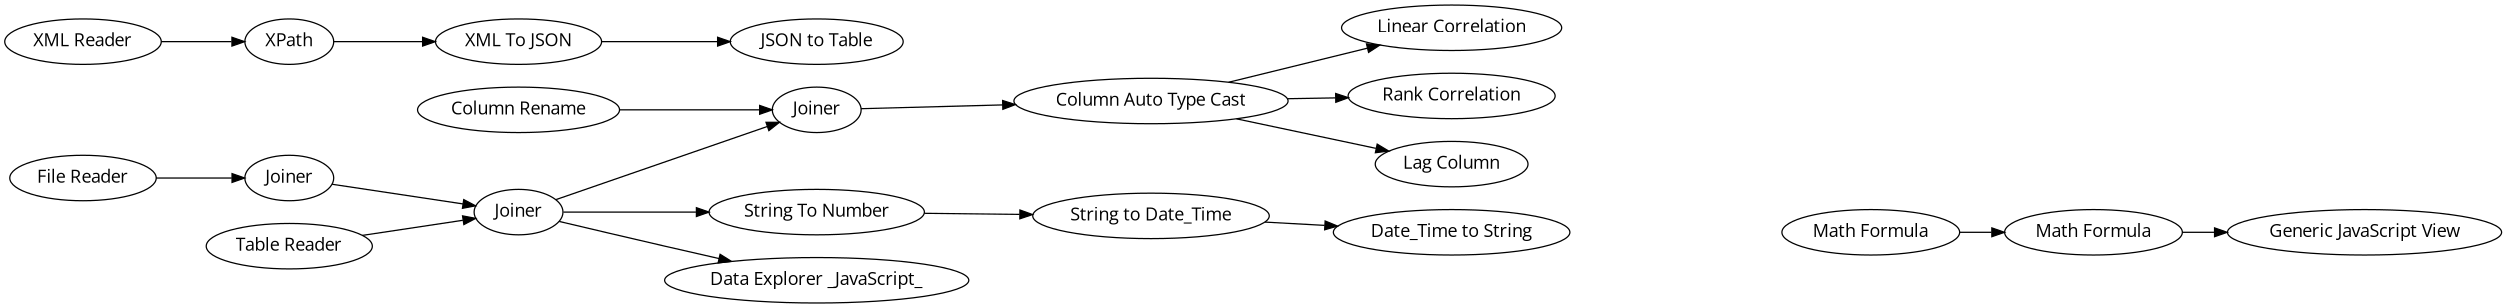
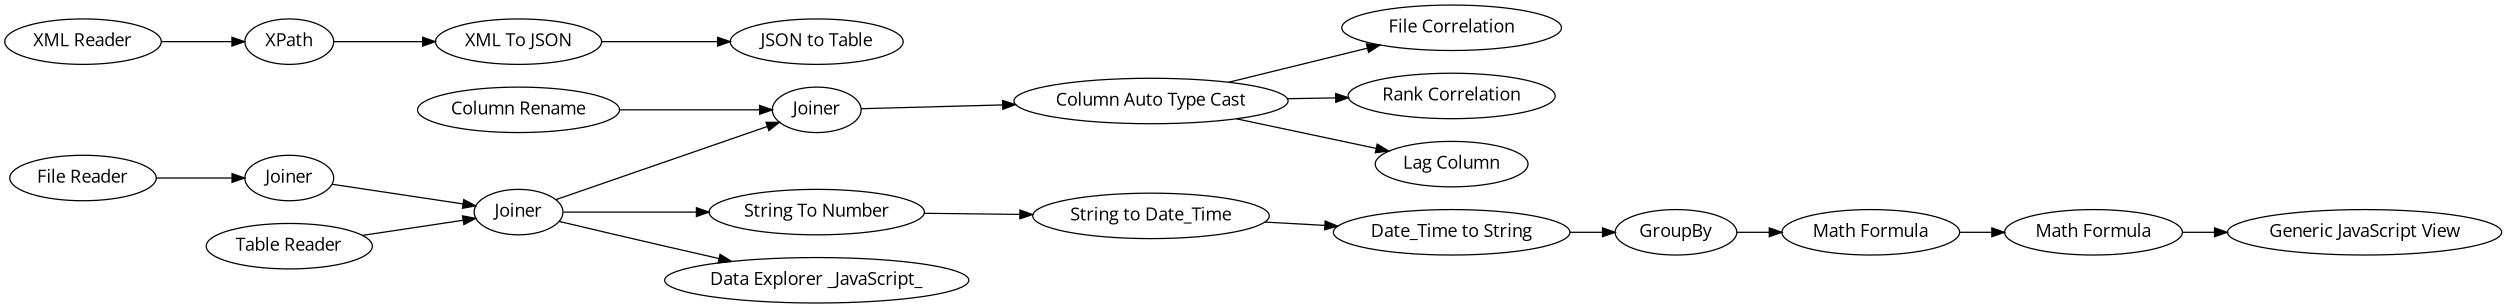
(1452, 28) -> (1452, 28)
none -> (1676, 232)
